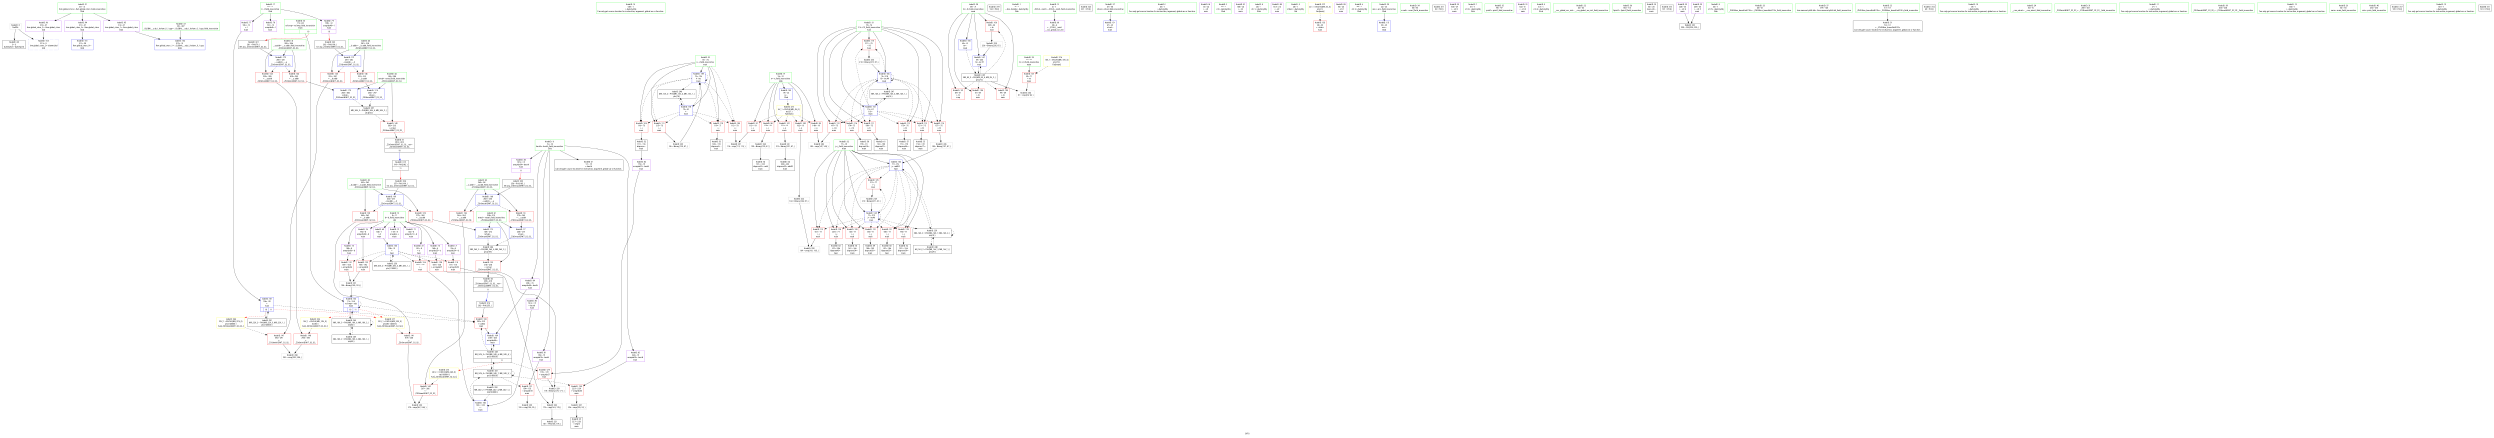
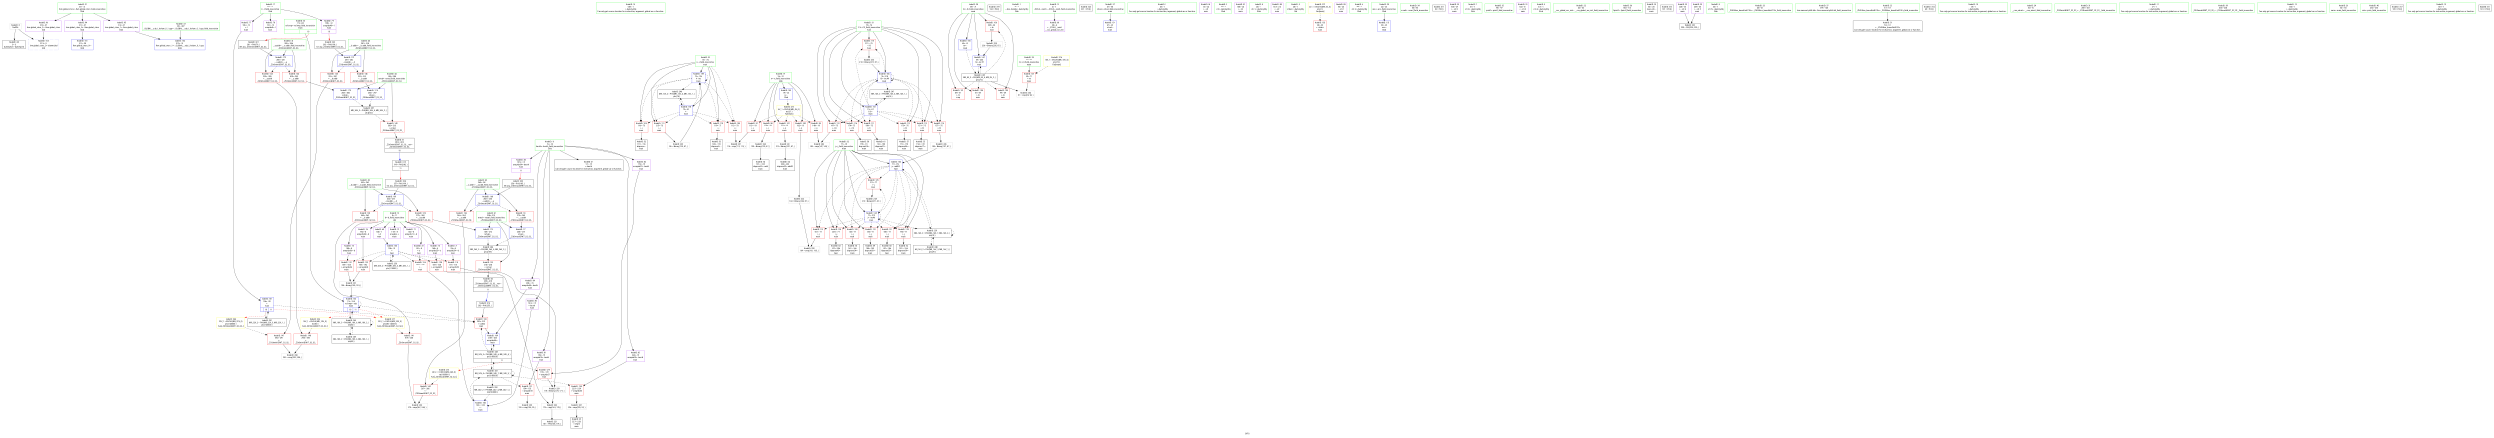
(641, 154) -> (599, 150)
